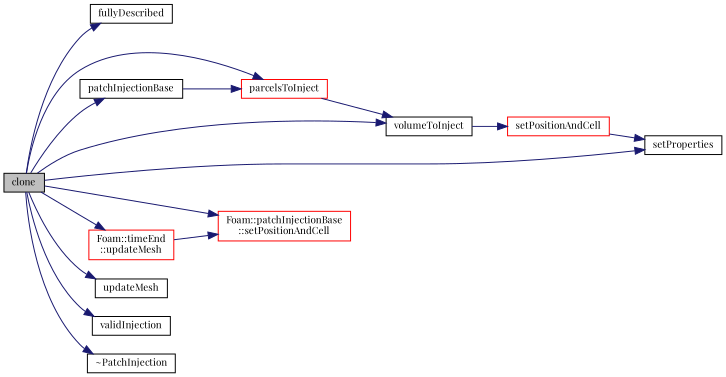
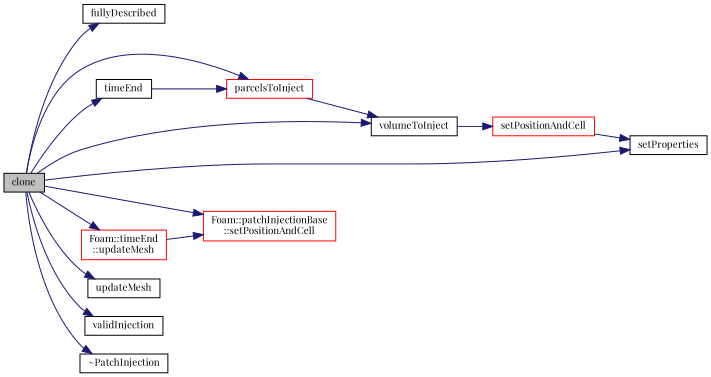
(131, 89) -> (124, 89)
